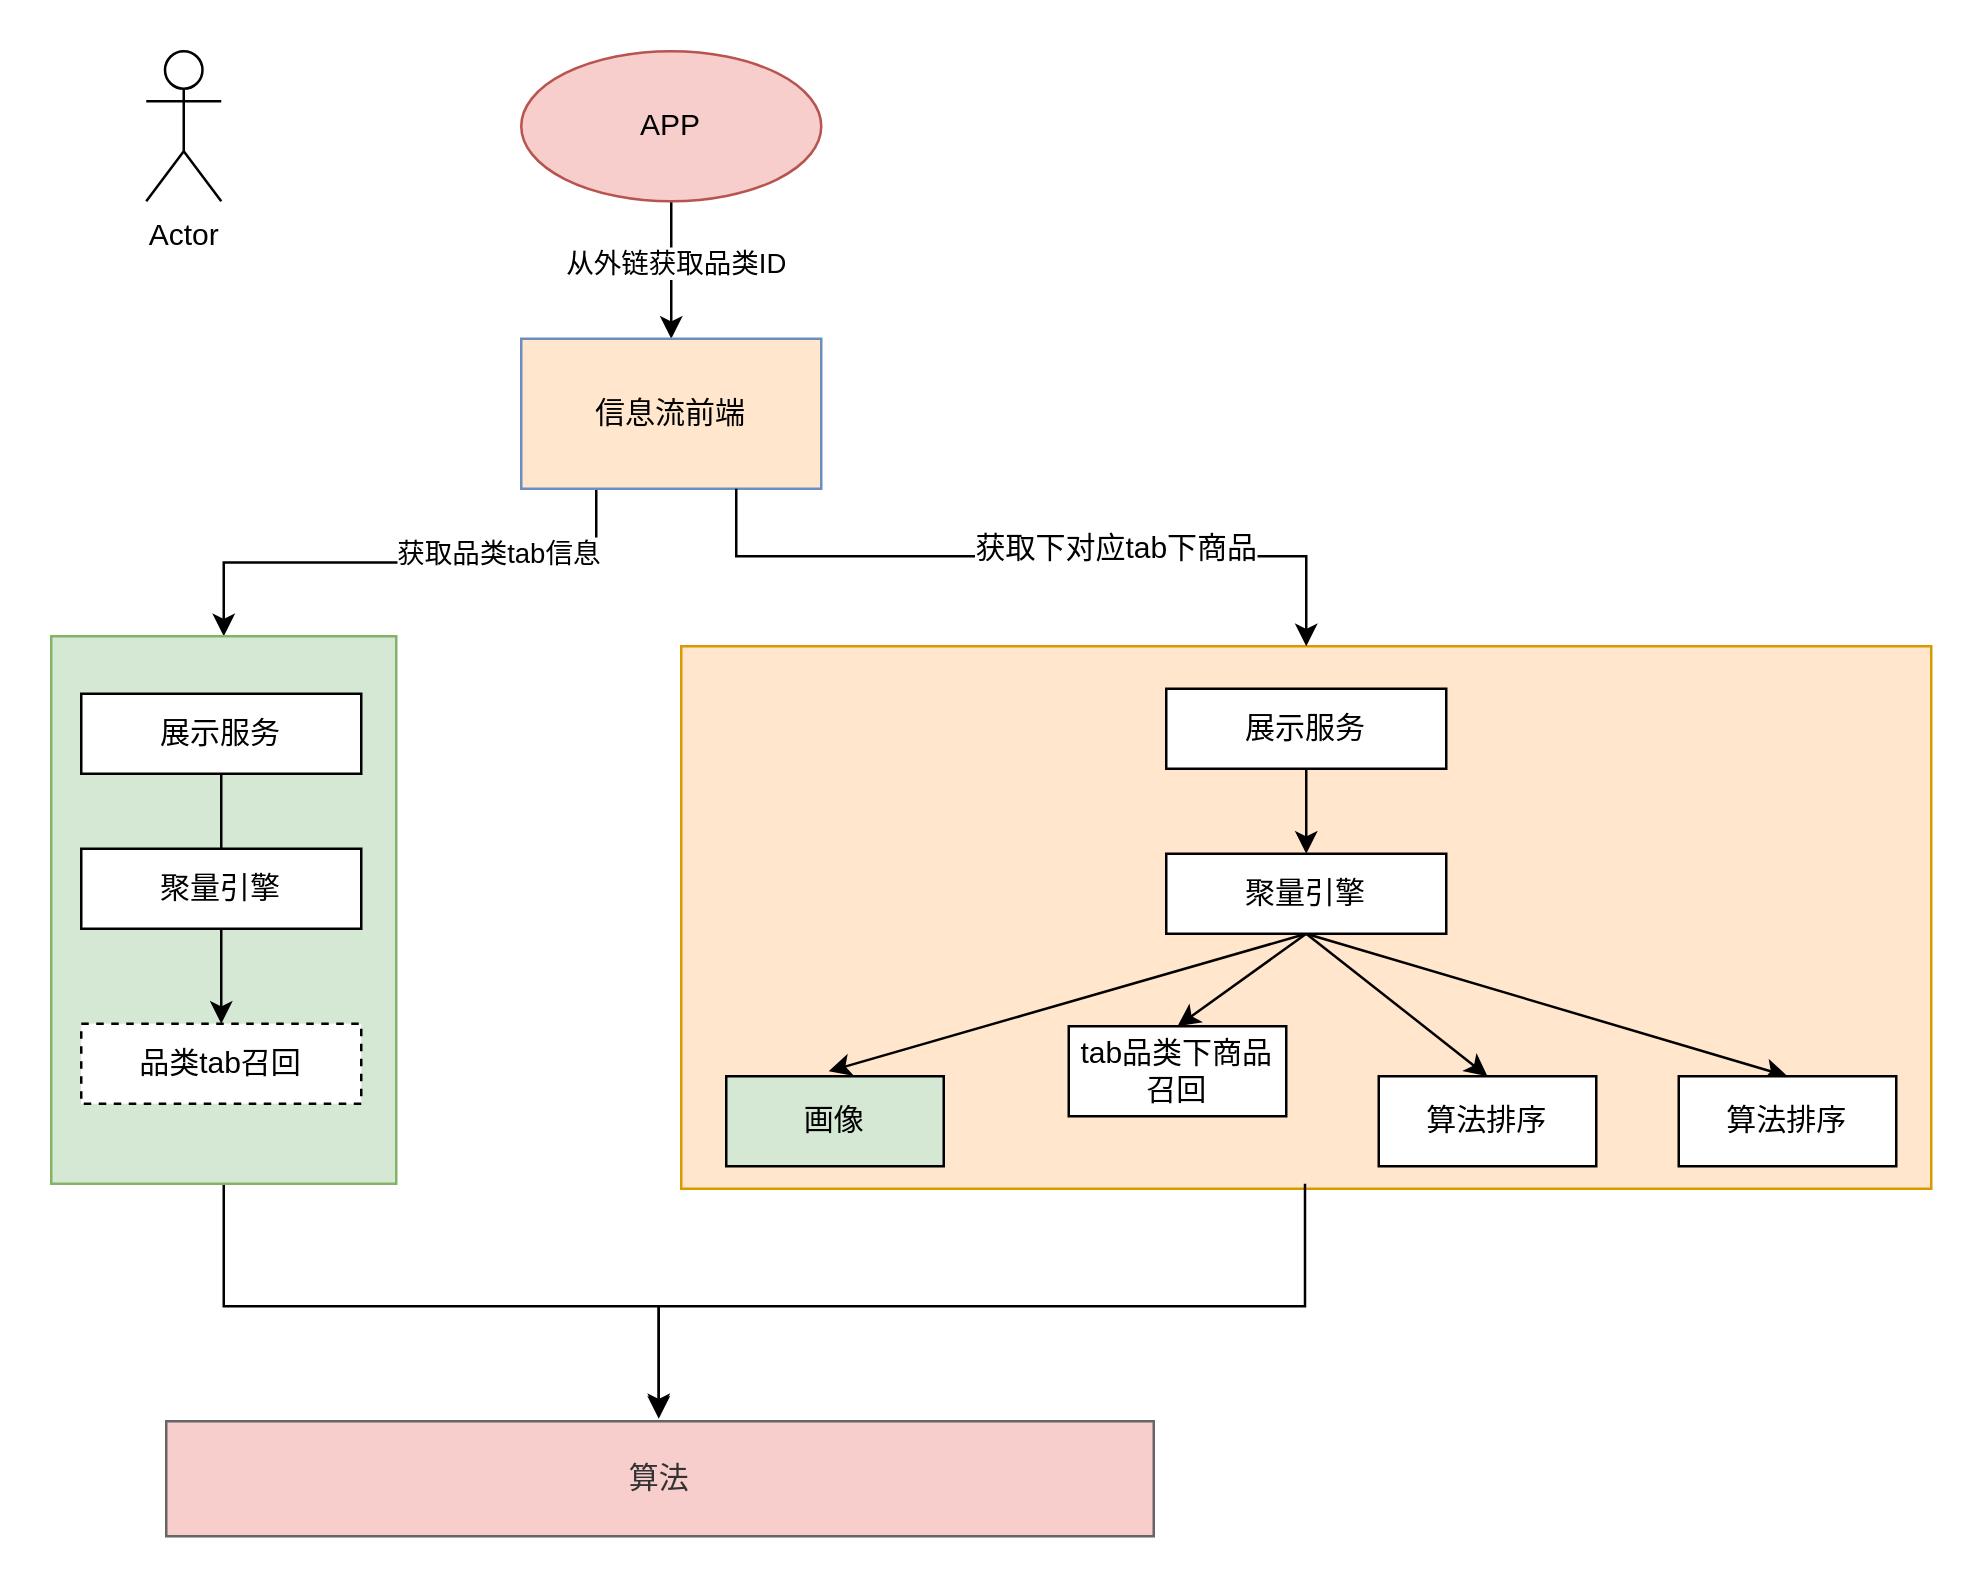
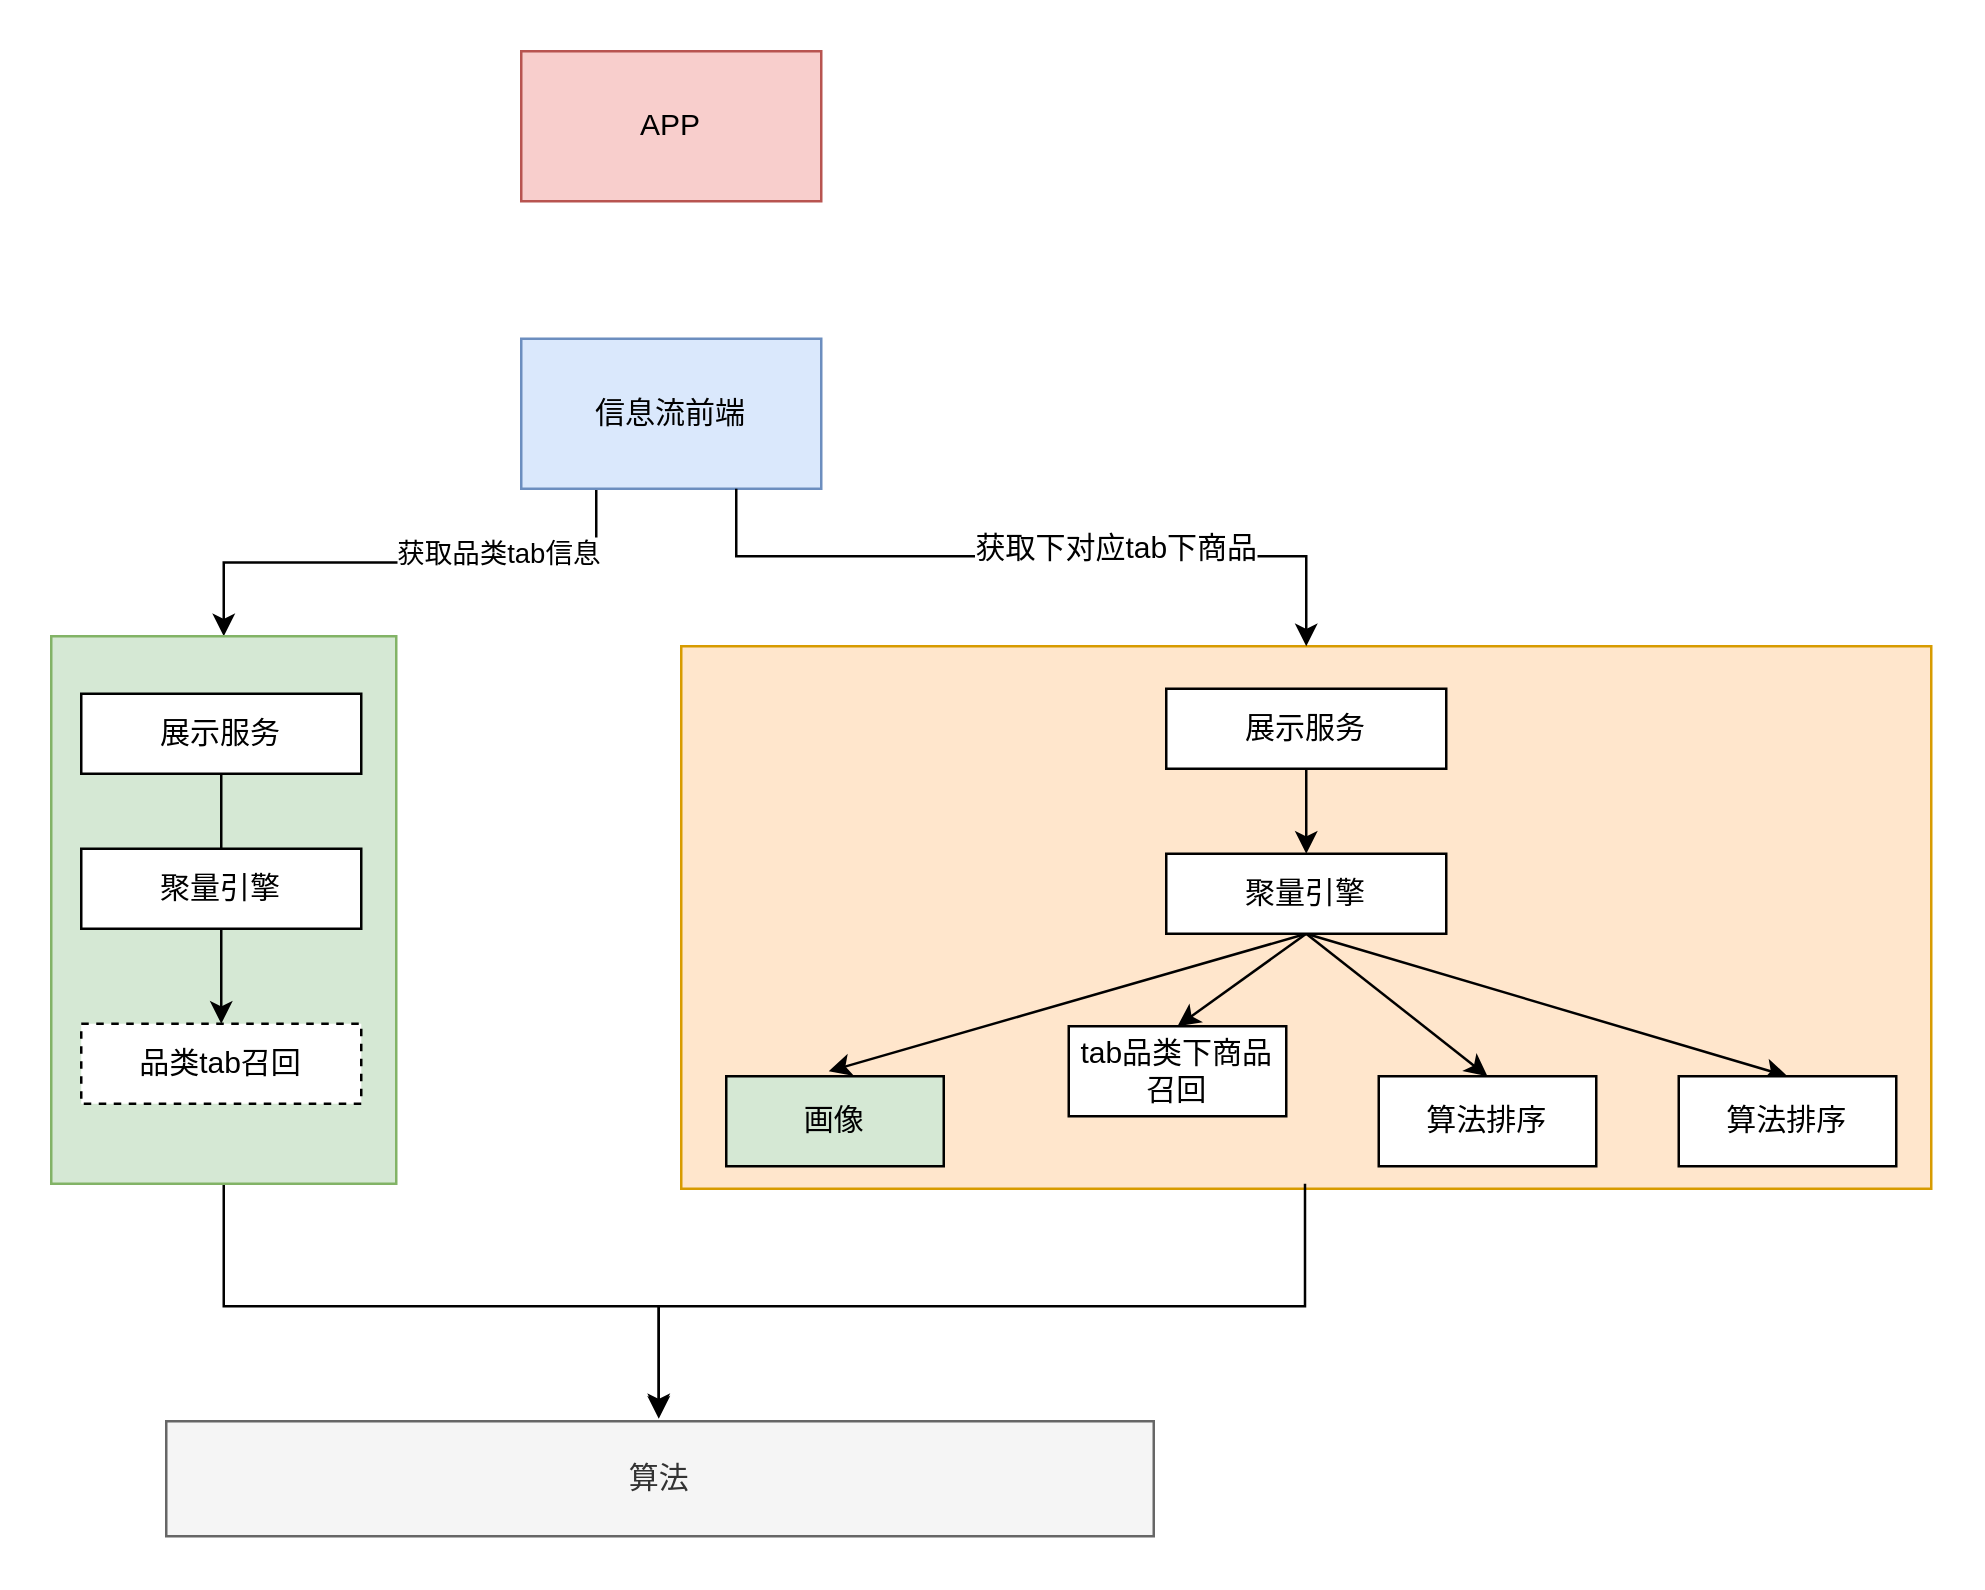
(184, 126) -> none
(671, 126) -> (671, 126)
(671, 262) -> none
(671, 414) -> (671, 414)
(660, 1479) -> (660, 1479)
